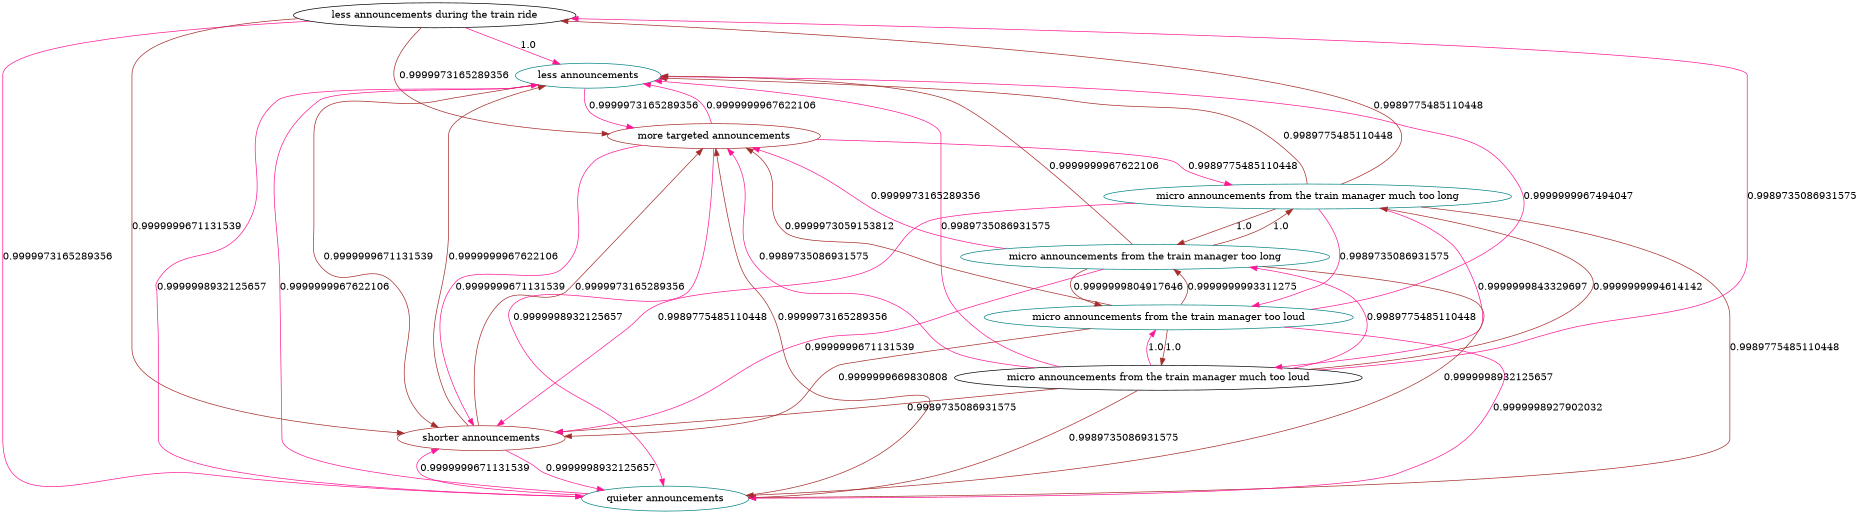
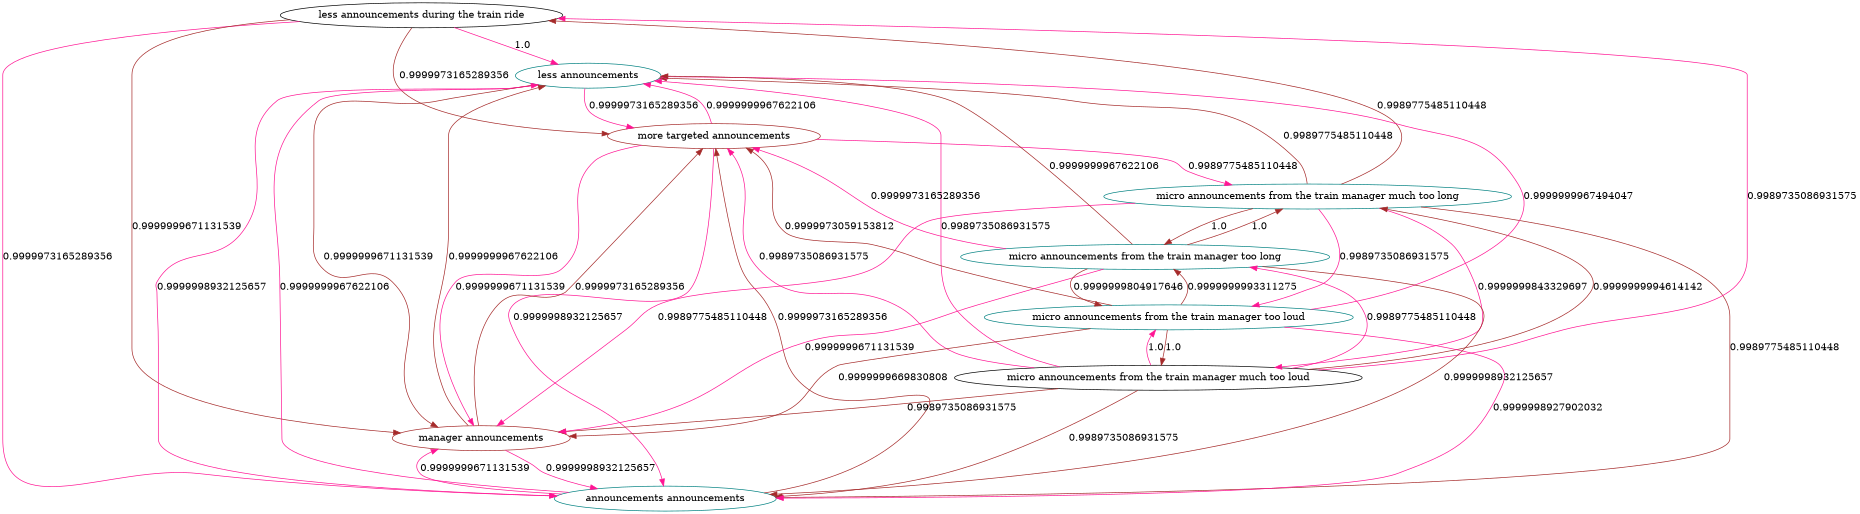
(481, 438) -> (481, 438)
(665, 499) -> (665, 499)
